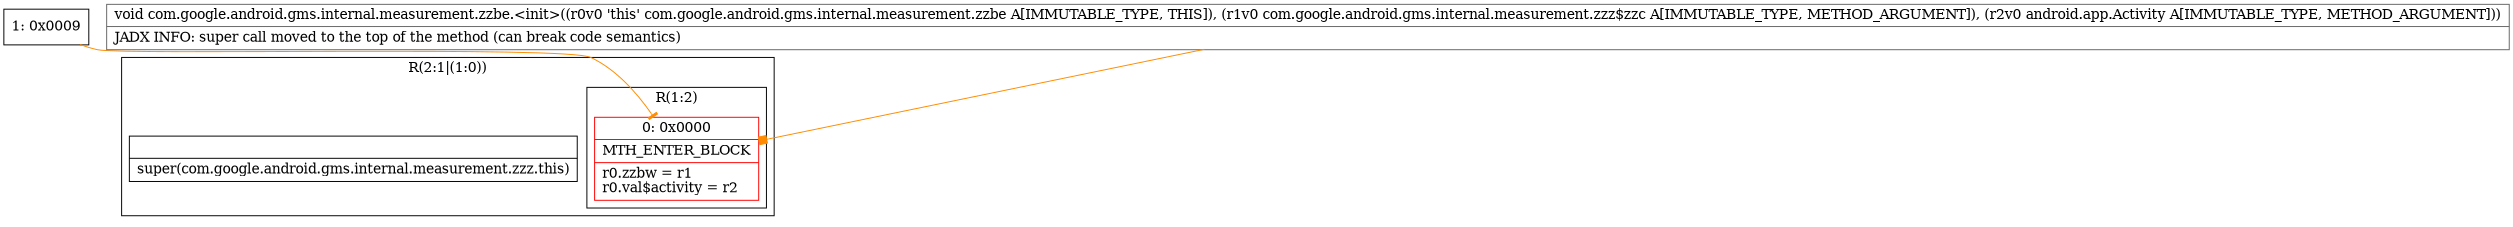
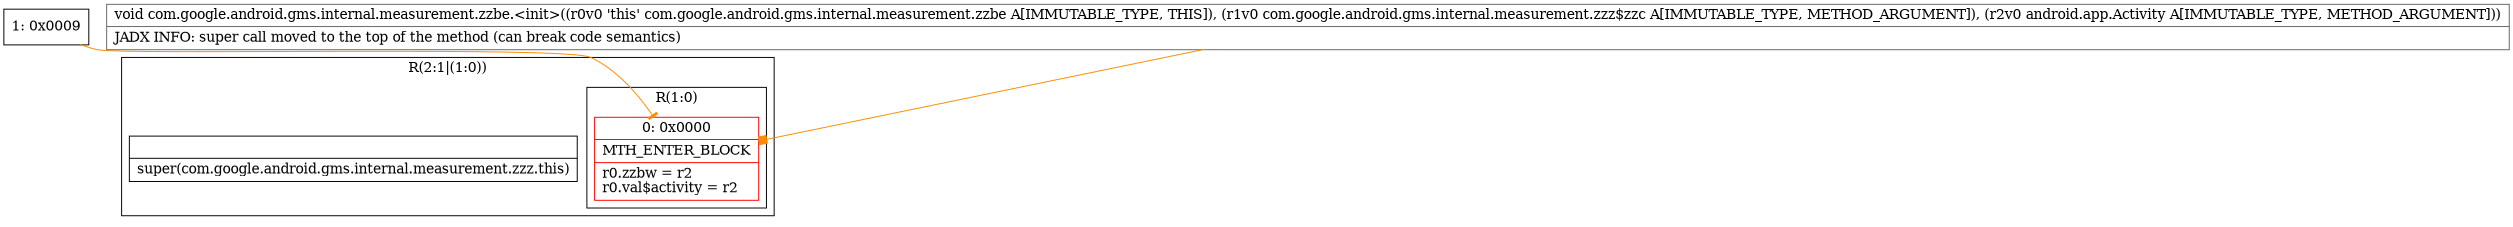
(677, 98) -> (677, 98)
(648, 174) -> (648, 174)
